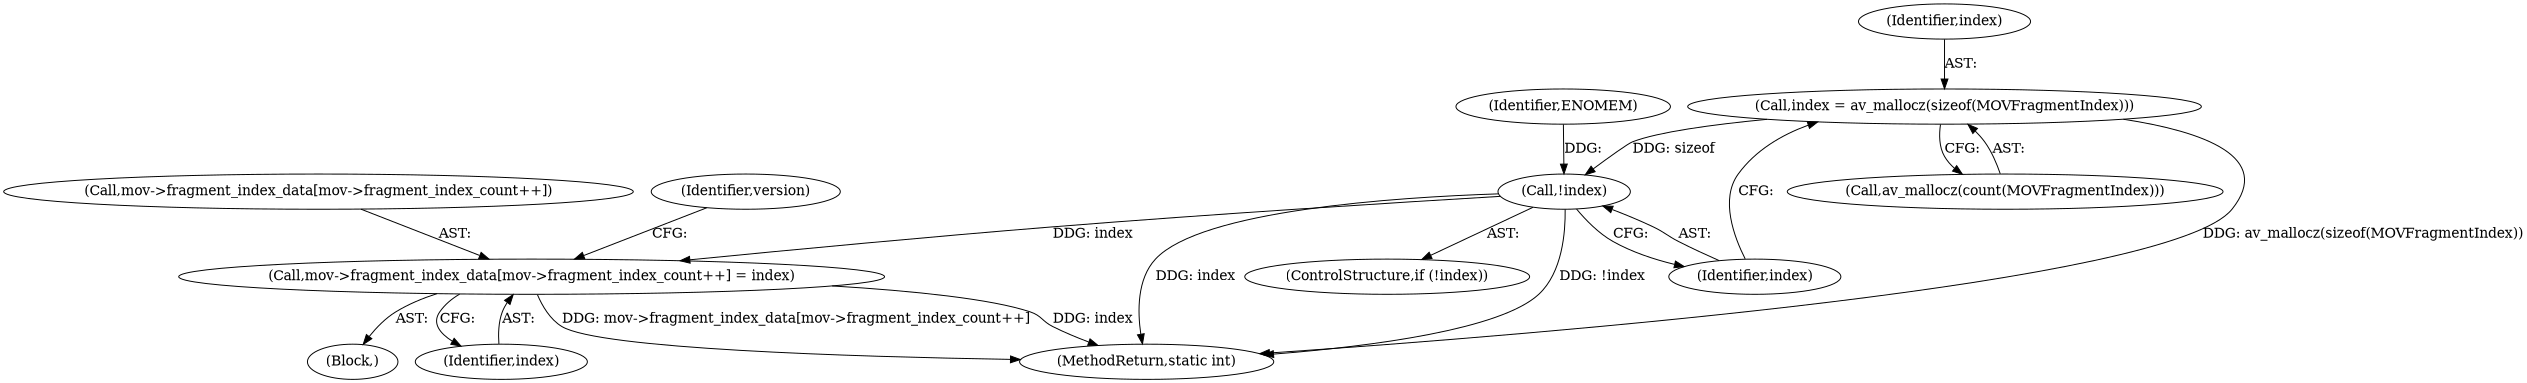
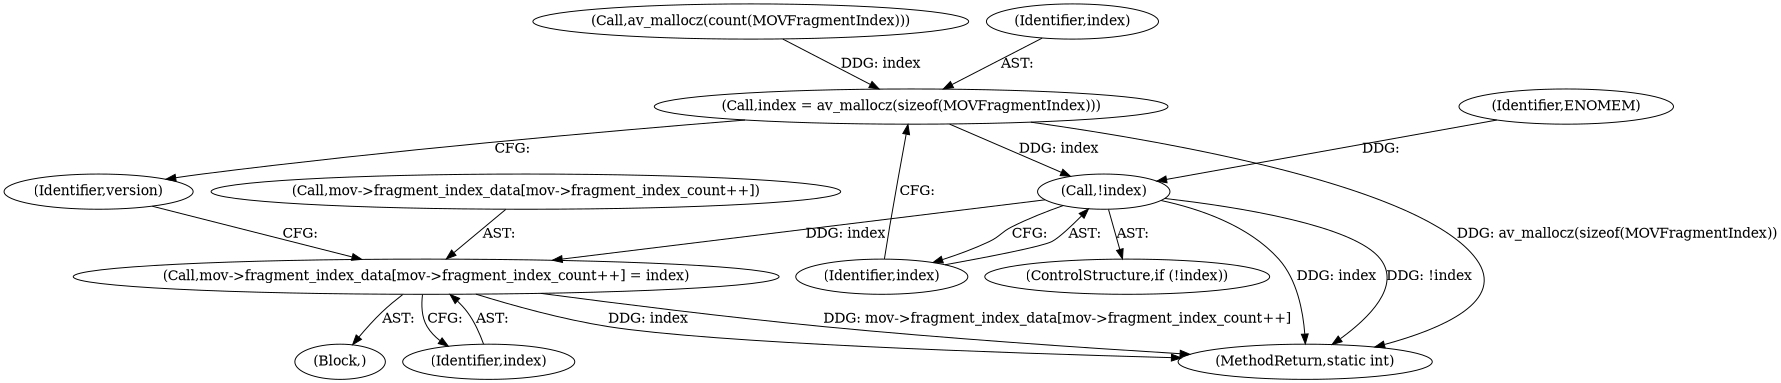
(1941, 148) -> (460, 145)
(1674, 149) -> (1059, 149)
(2011, 149) -> (881, 64)
